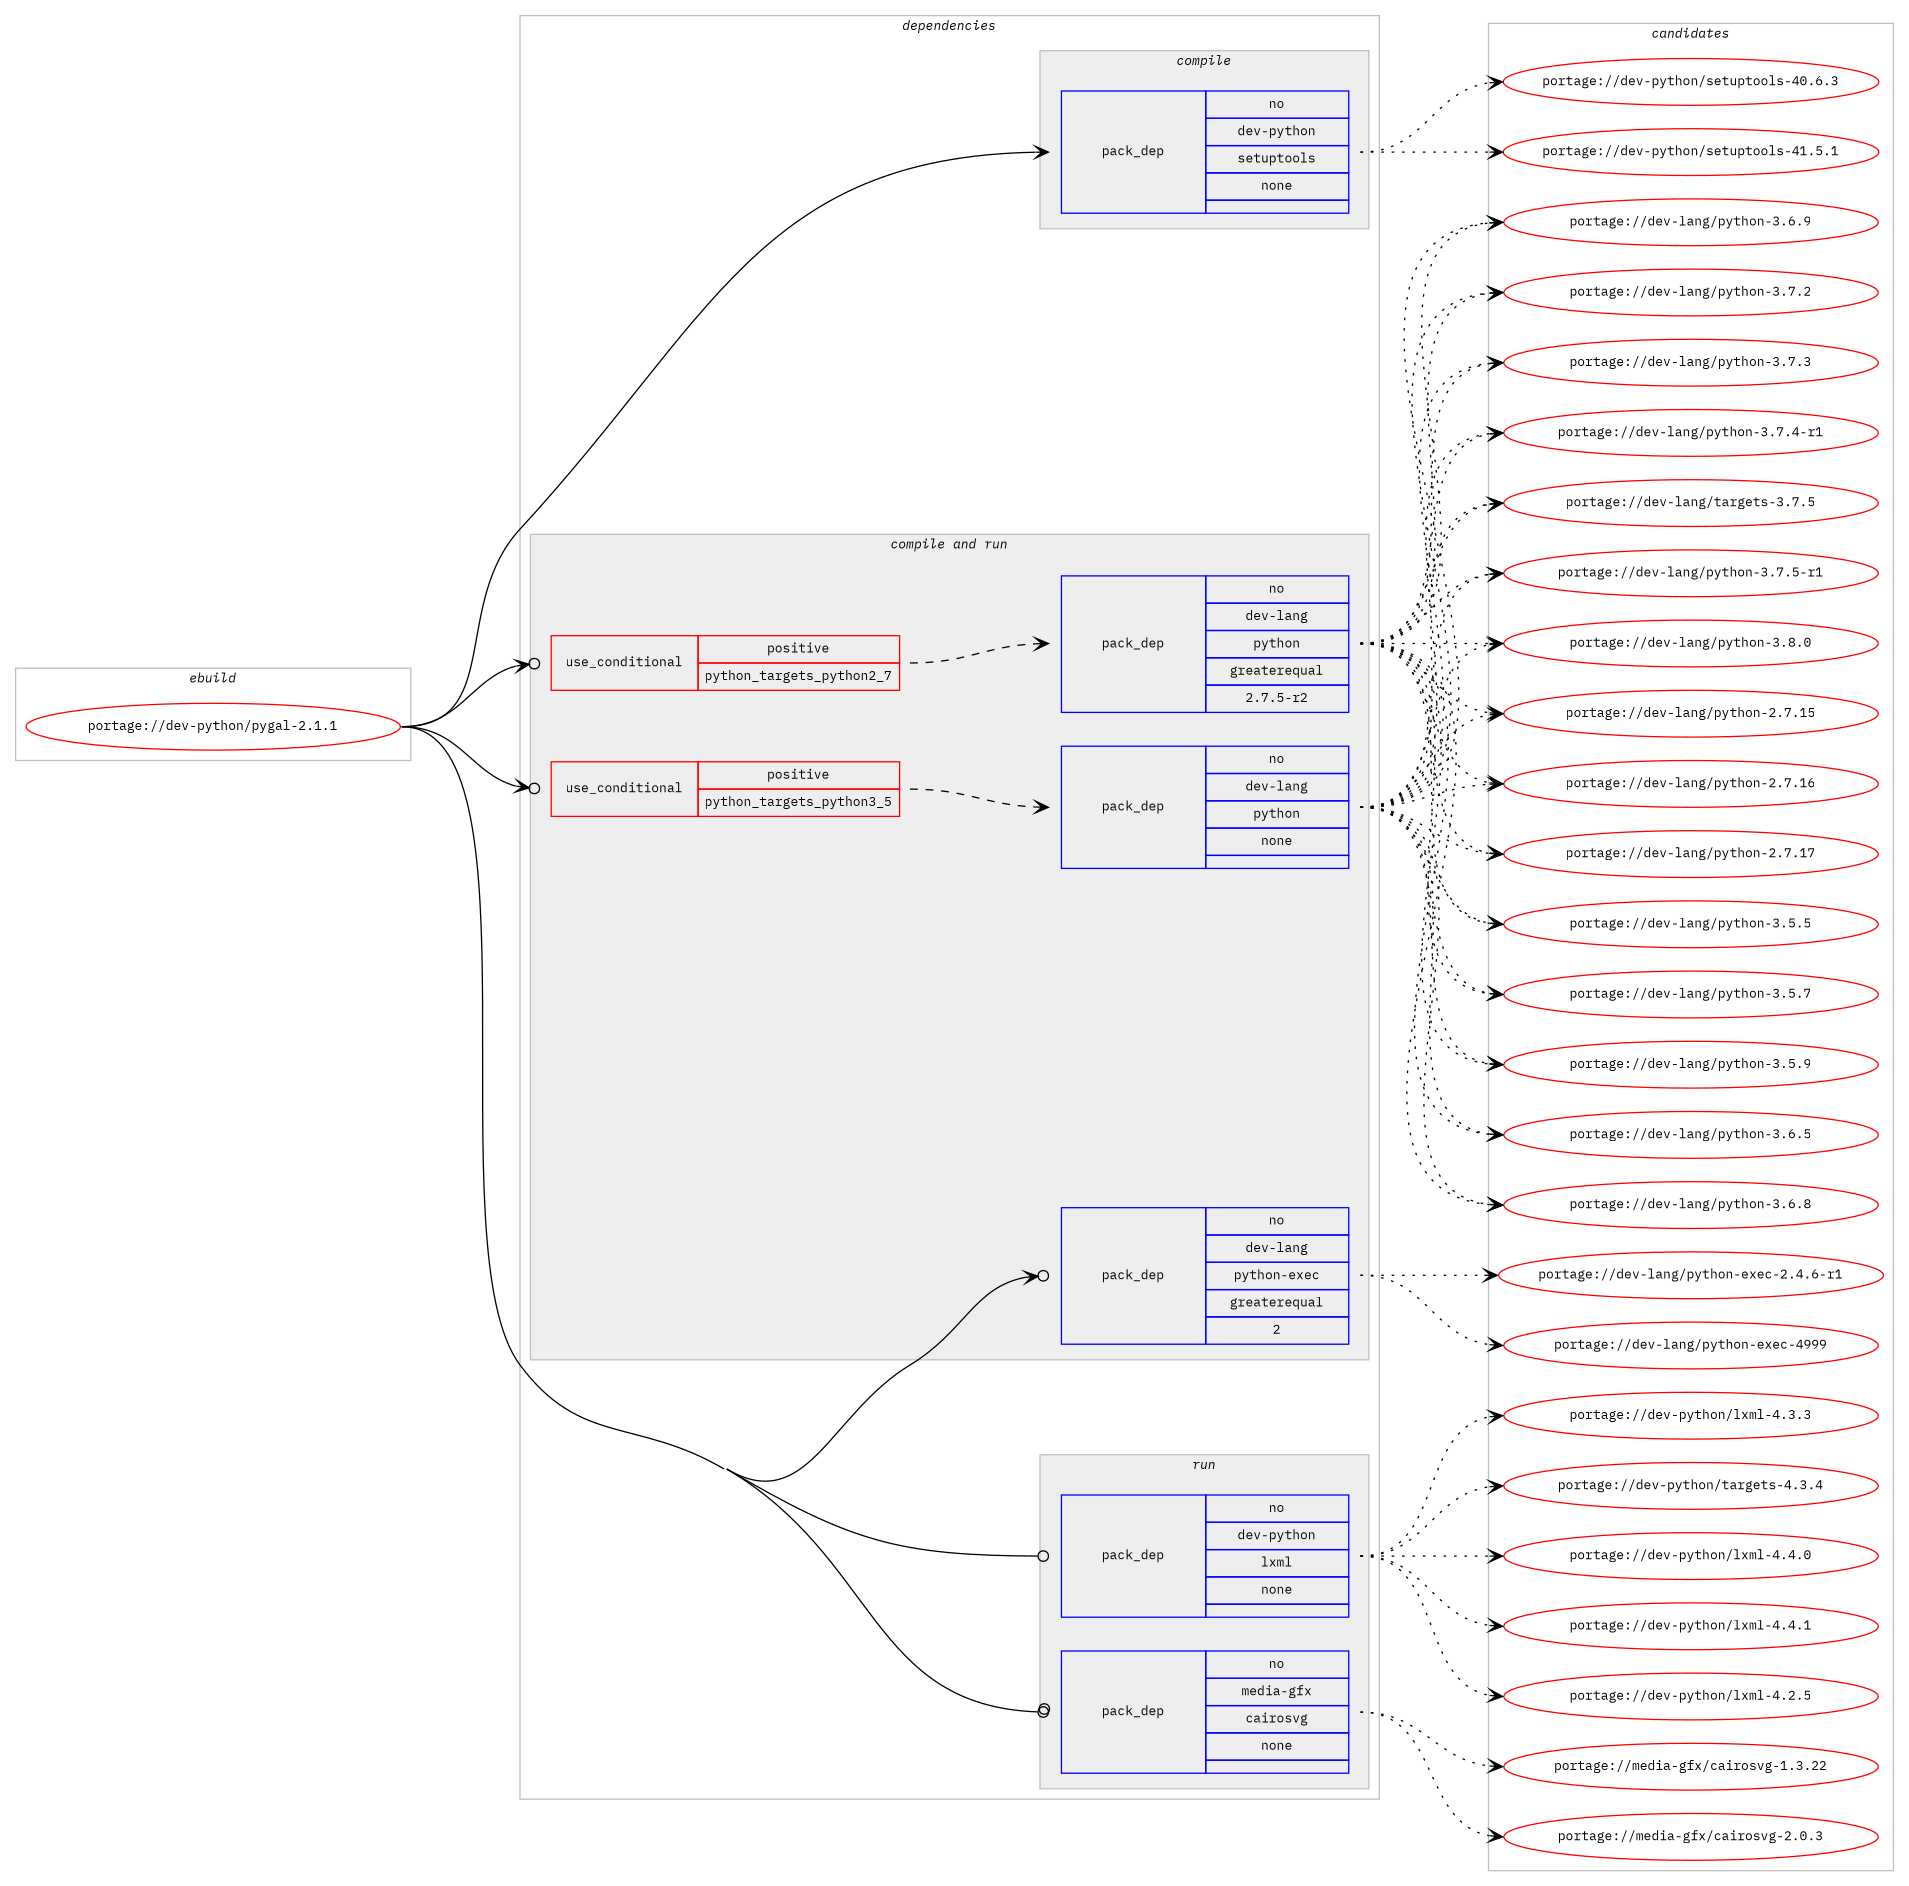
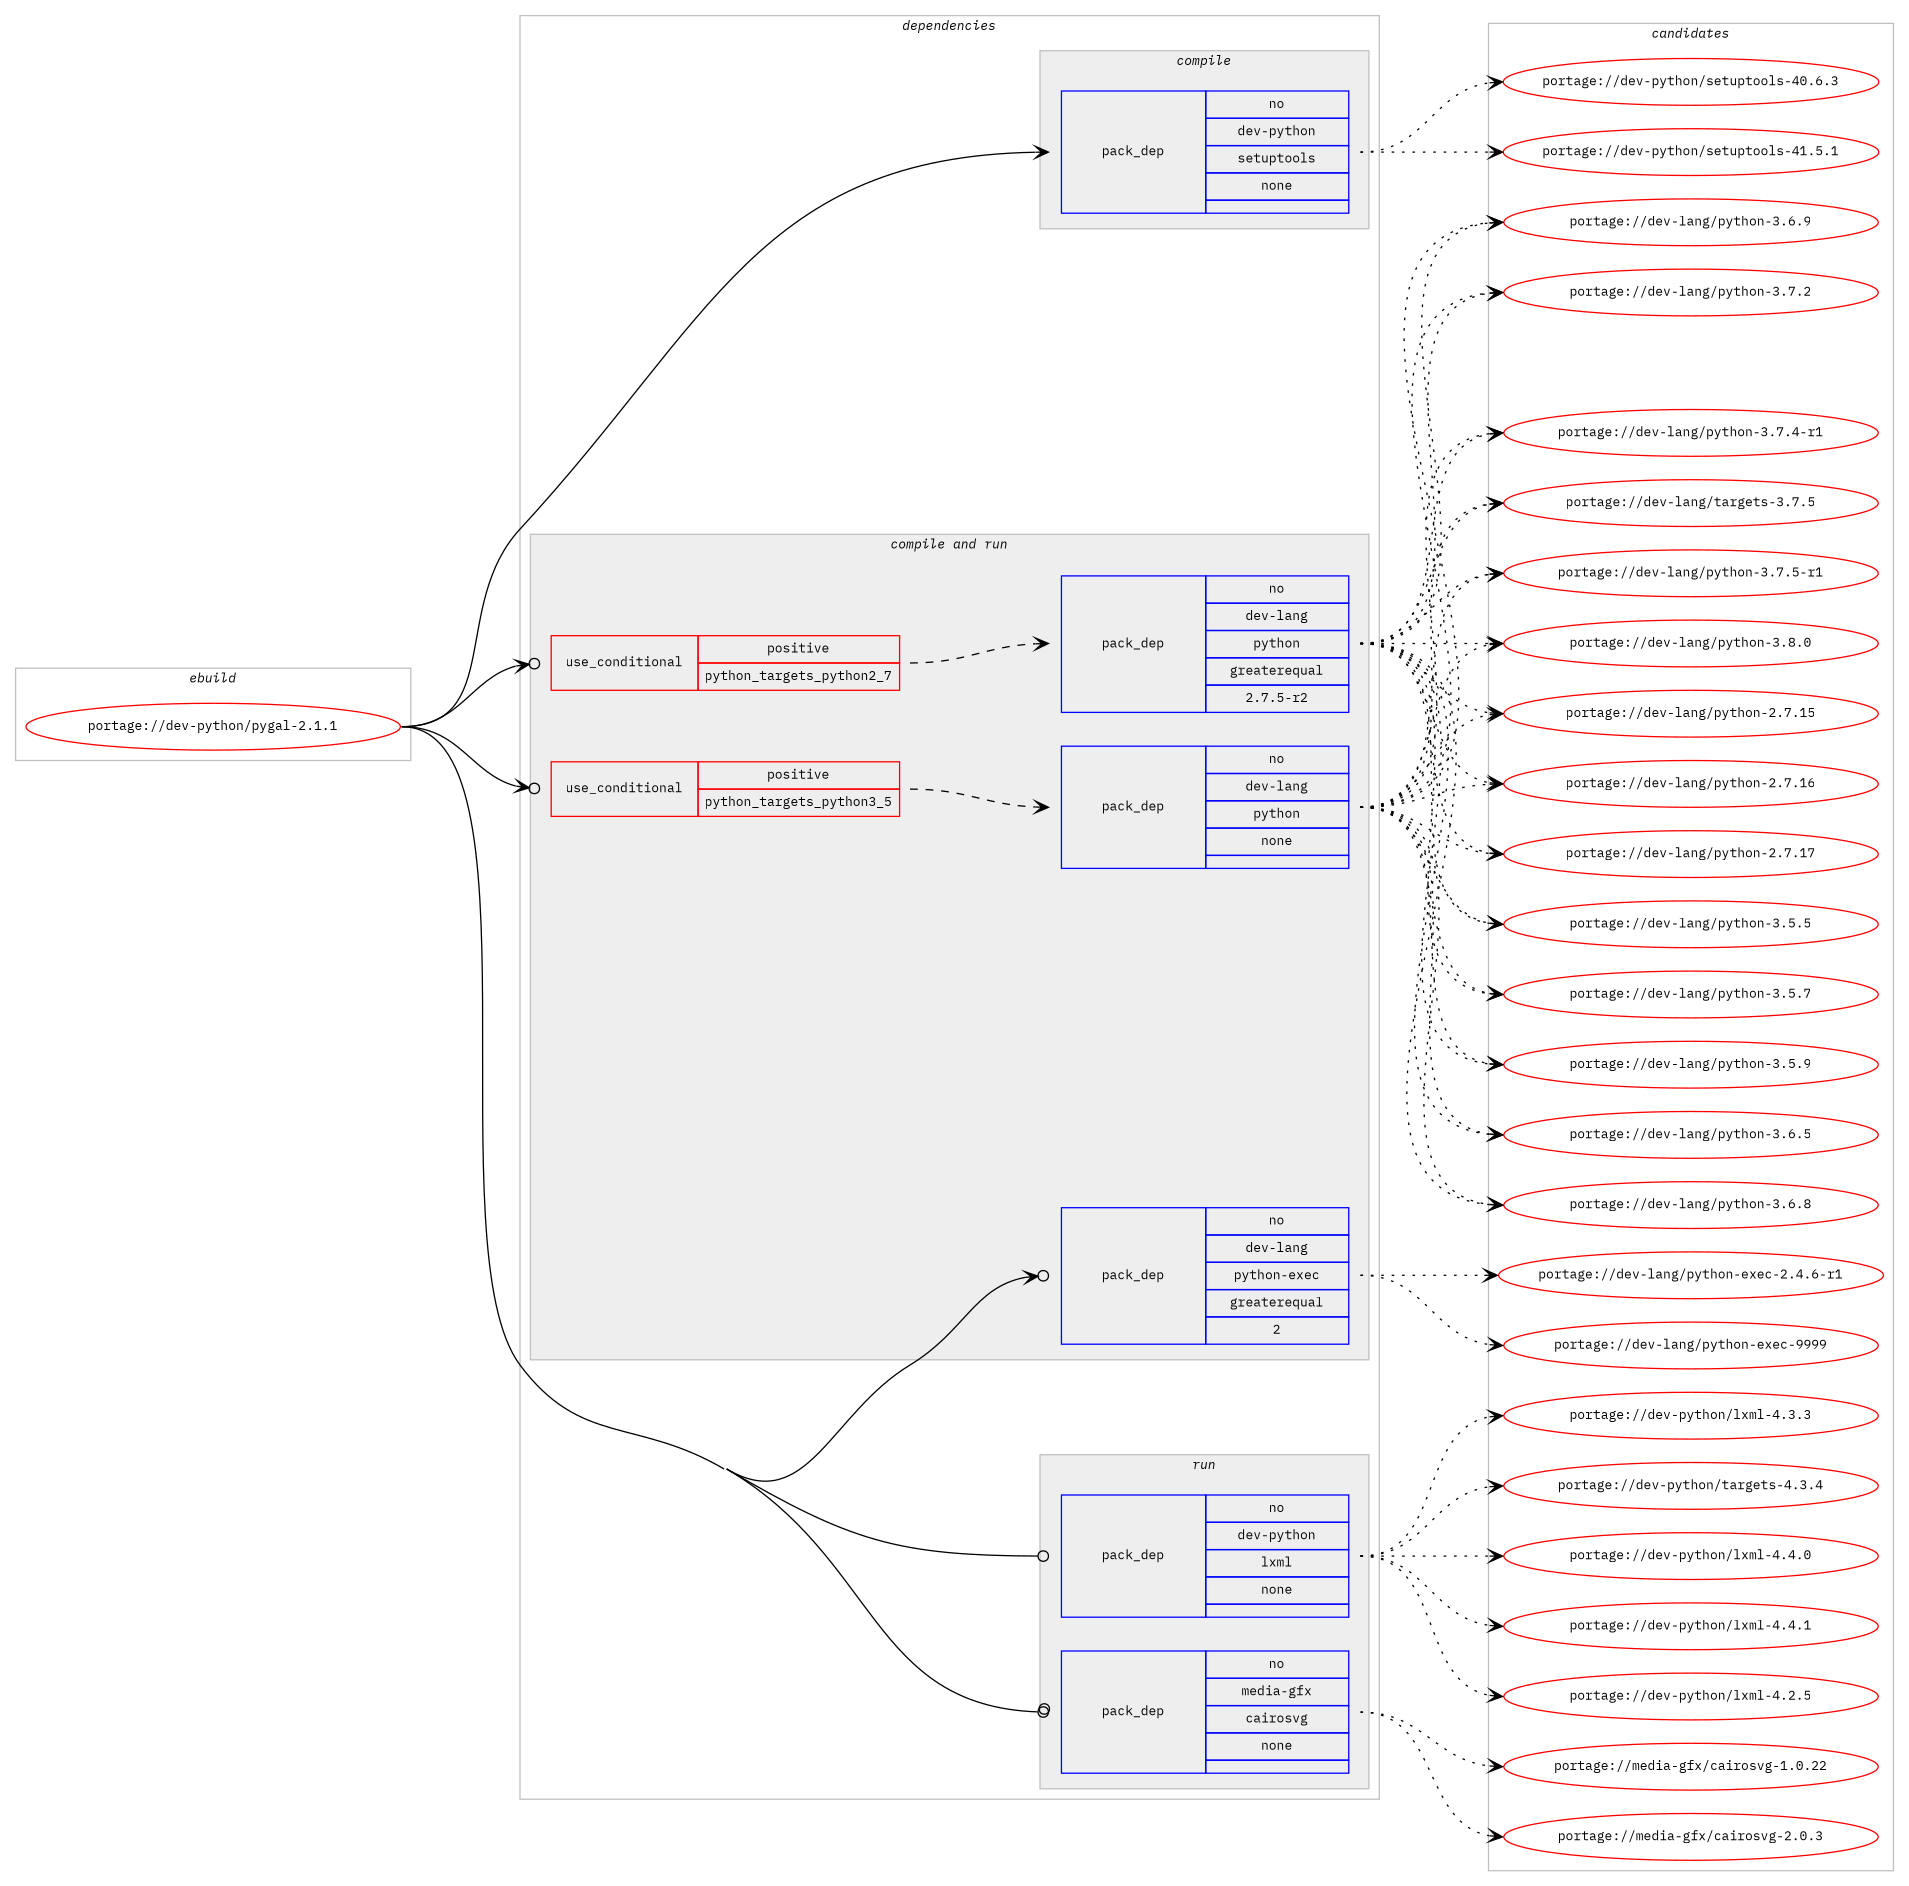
(1691, 363) -> none
(1691, 1345) -> (1691, 1345)
(1691, 1767) -> (1691, 1767)
